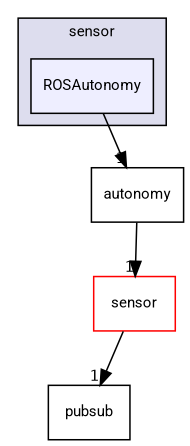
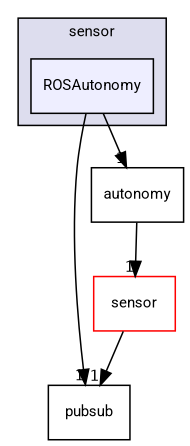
none -> (75, 241)
